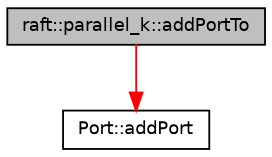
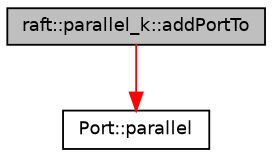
(136, 130) -> (136, 130)
